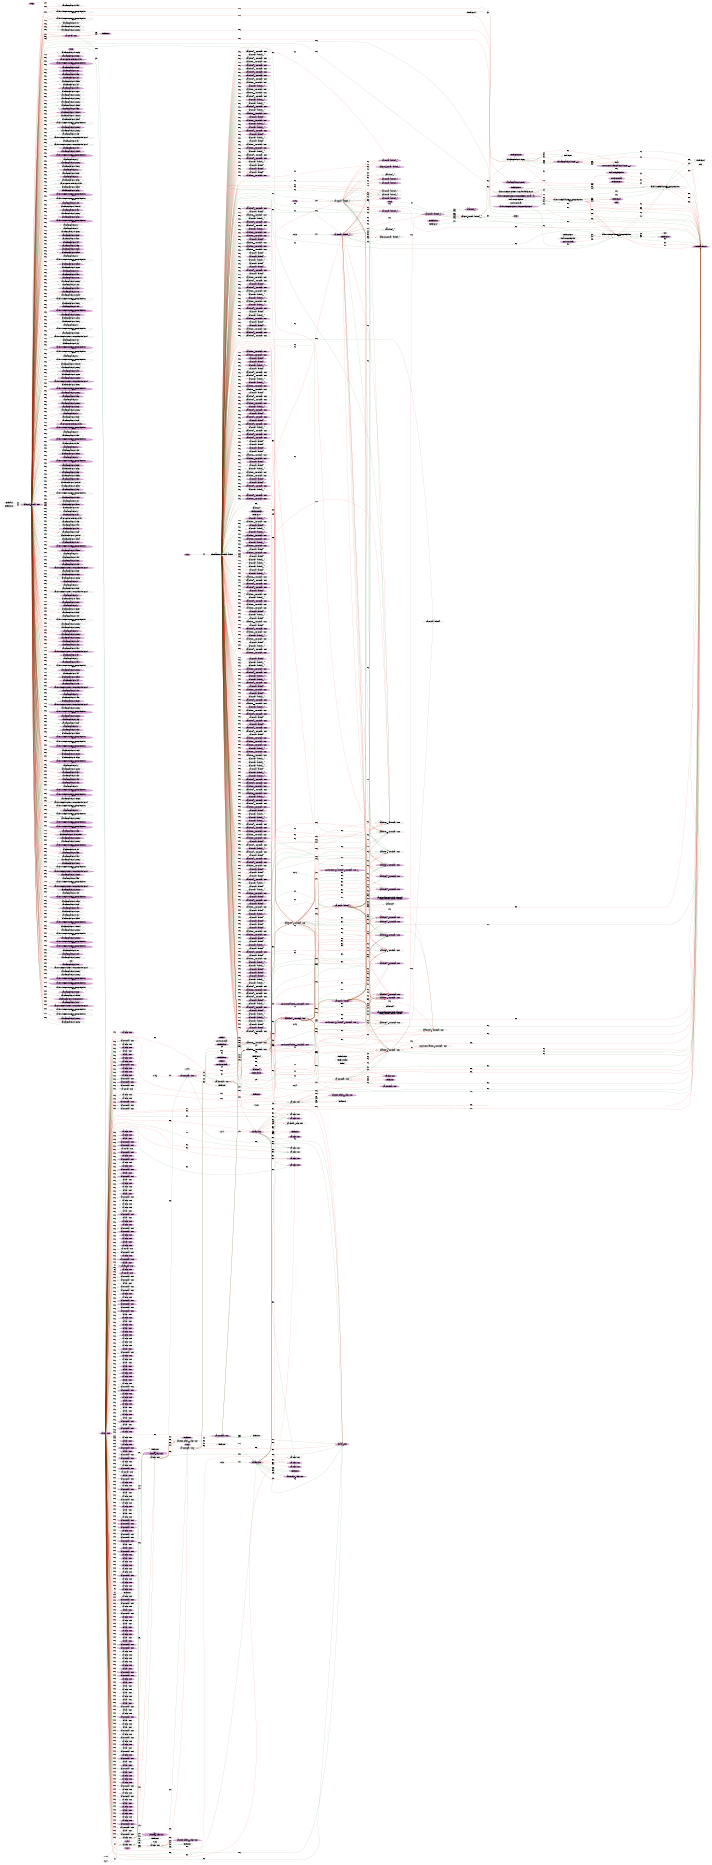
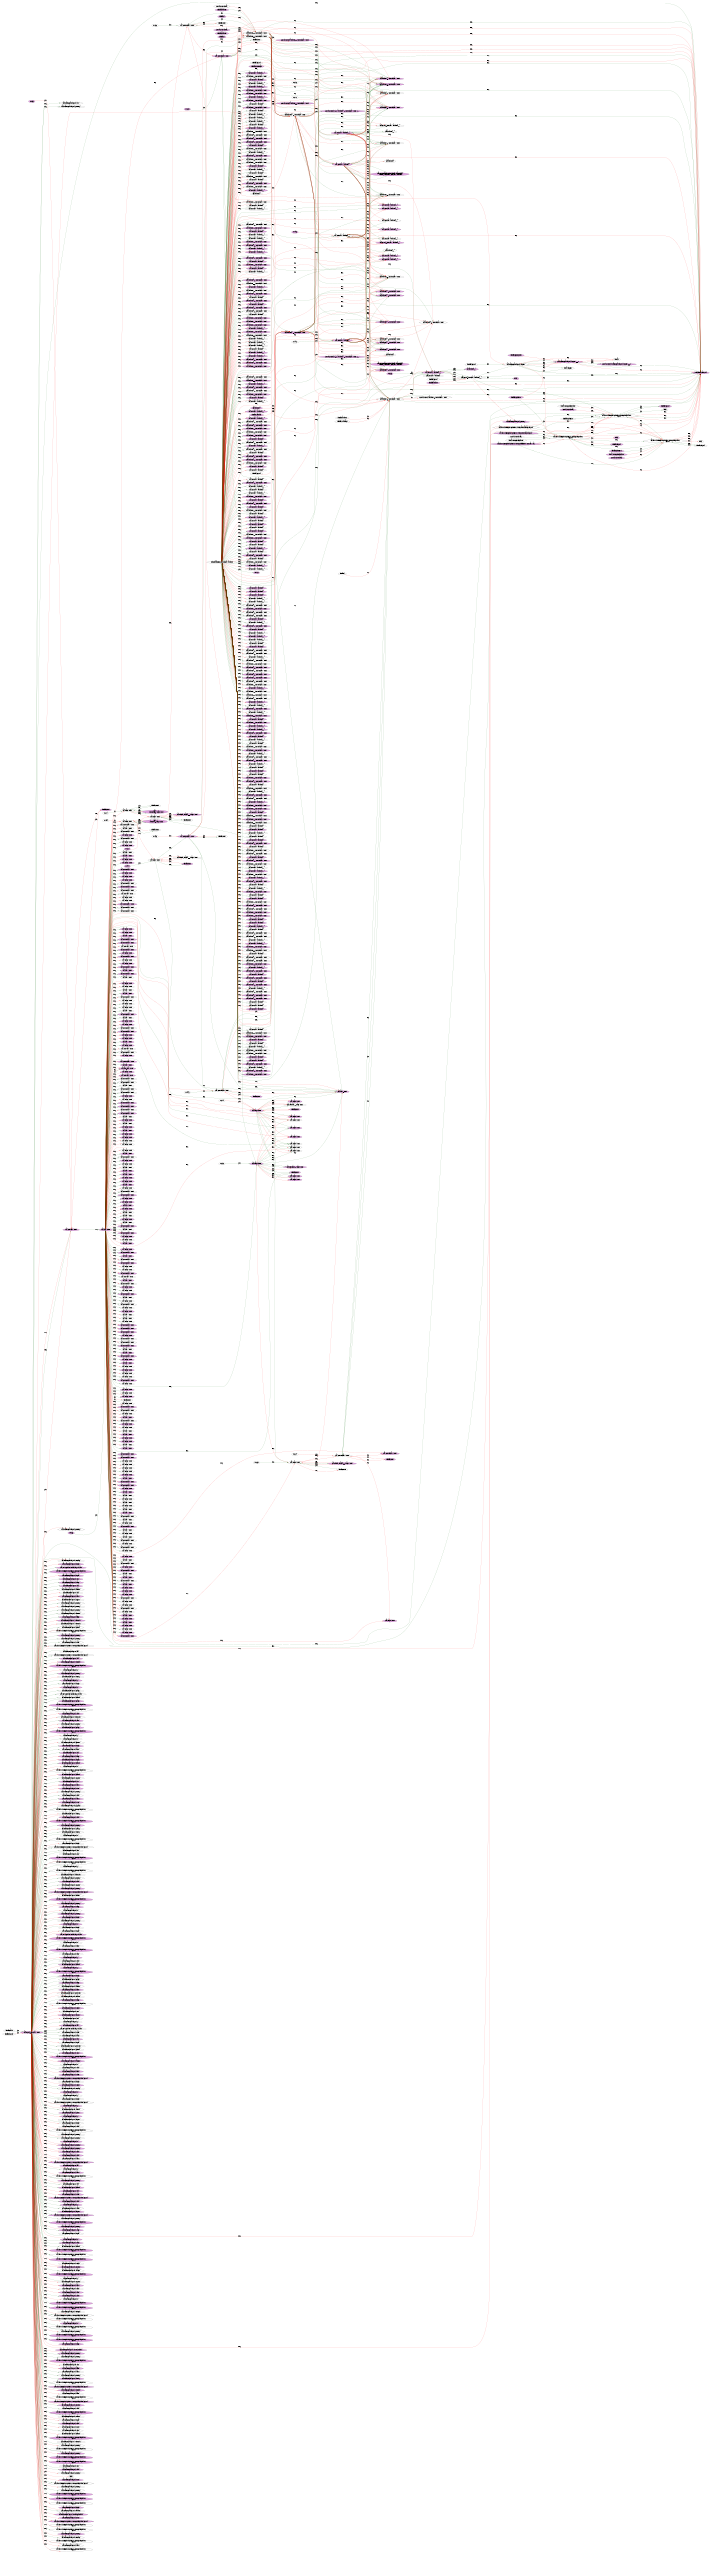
(198, 555) -> (238, 570)
